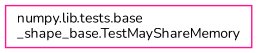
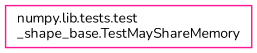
(129, 27) -> (129, 27)
